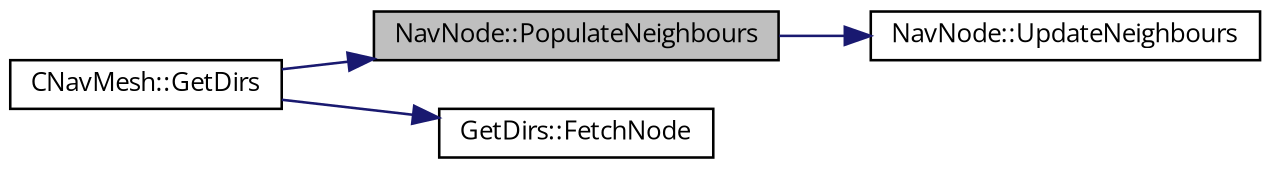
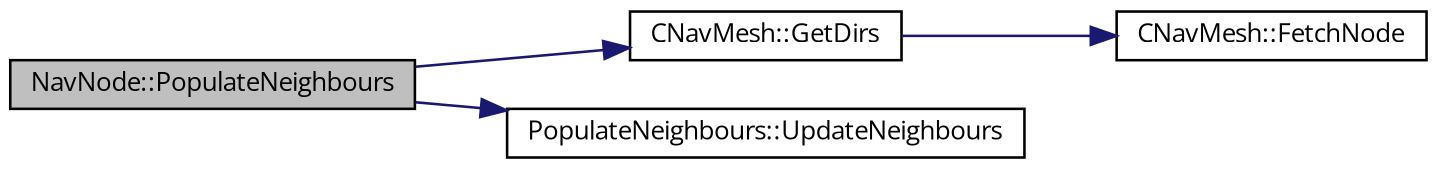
(1065, 36) -> (766, 133)
(315, 65) -> (510, 58)
(576, 133) -> (1272, 36)
